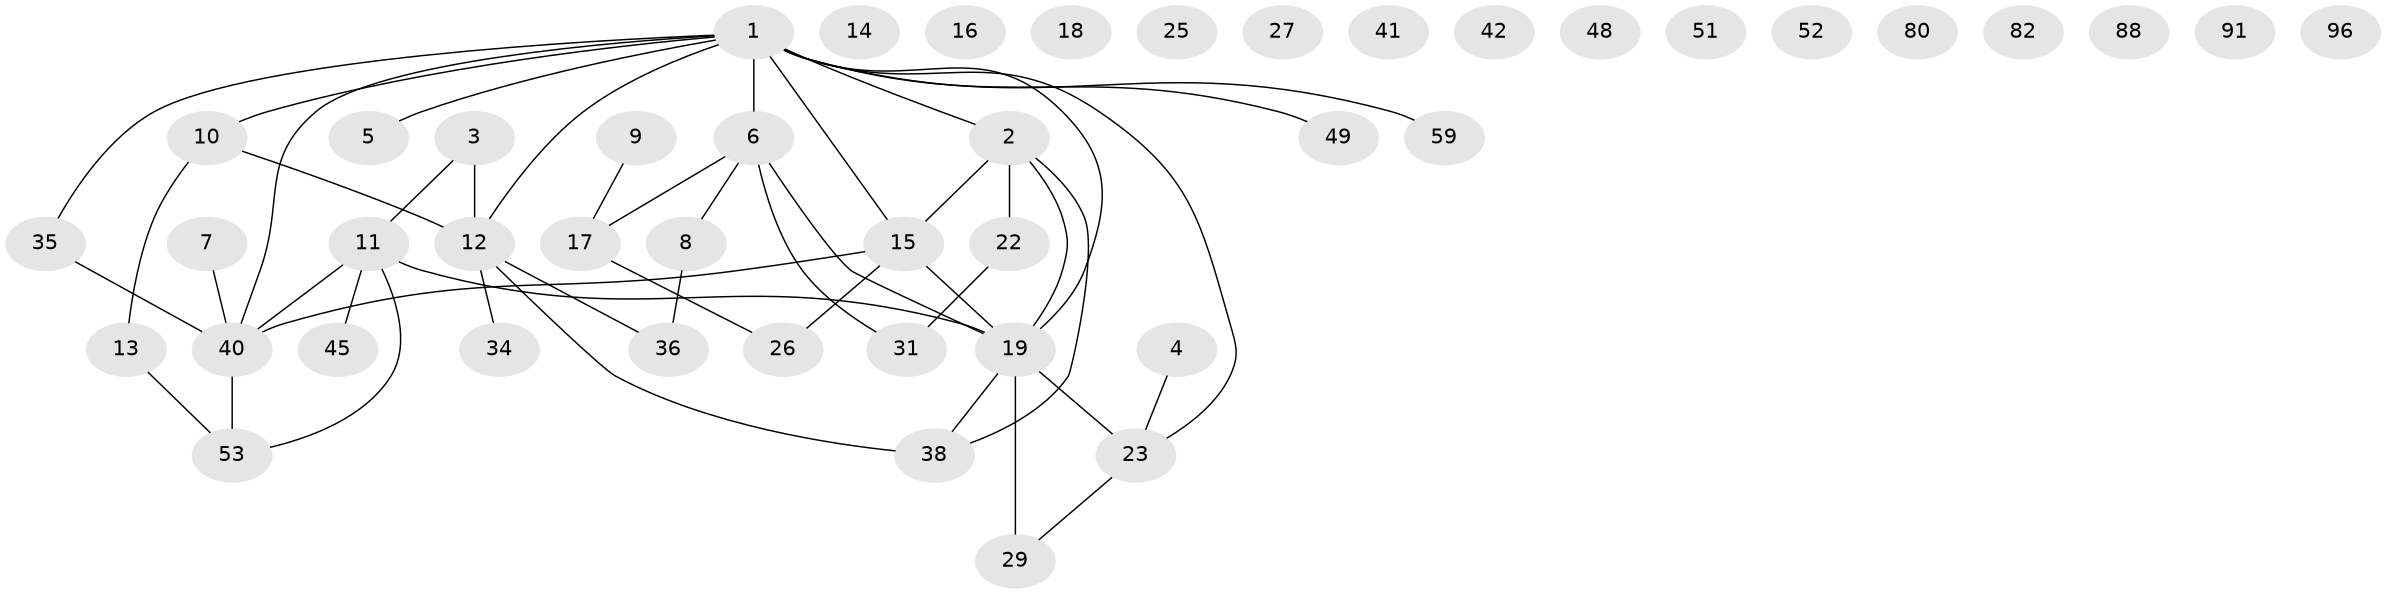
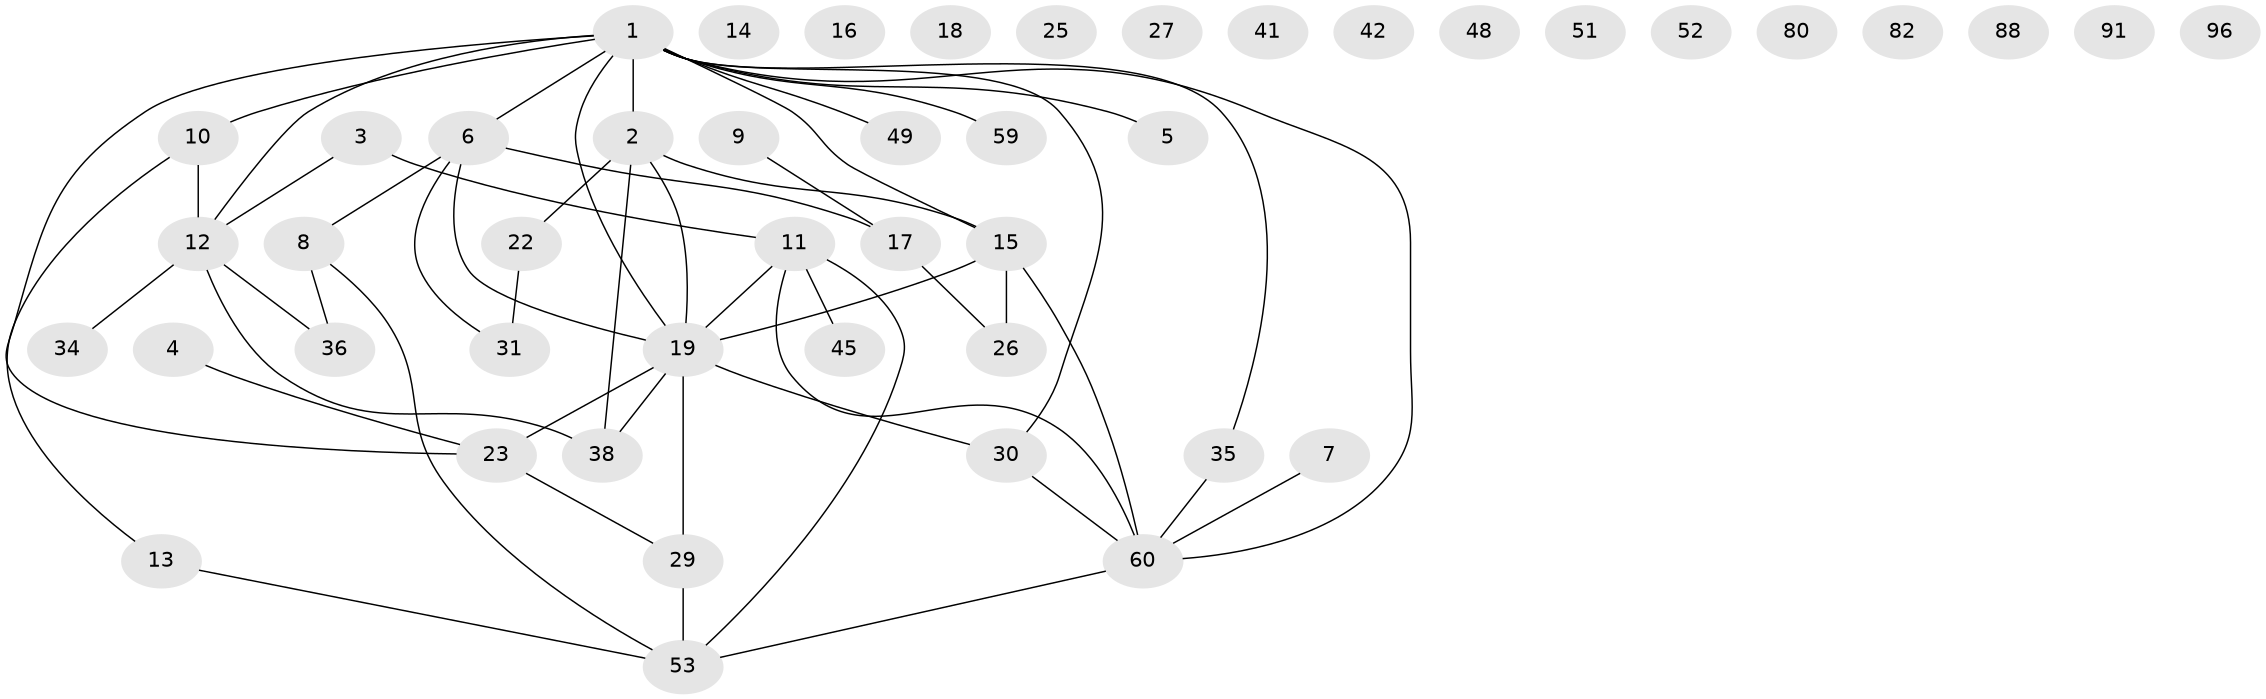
(232, 350) -> (1143, 561)
none -> (1006, 456)
none -> (449, 489)
none -> (683, 614)
